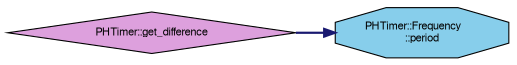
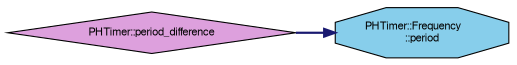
(152, 33) -> (152, 33)
